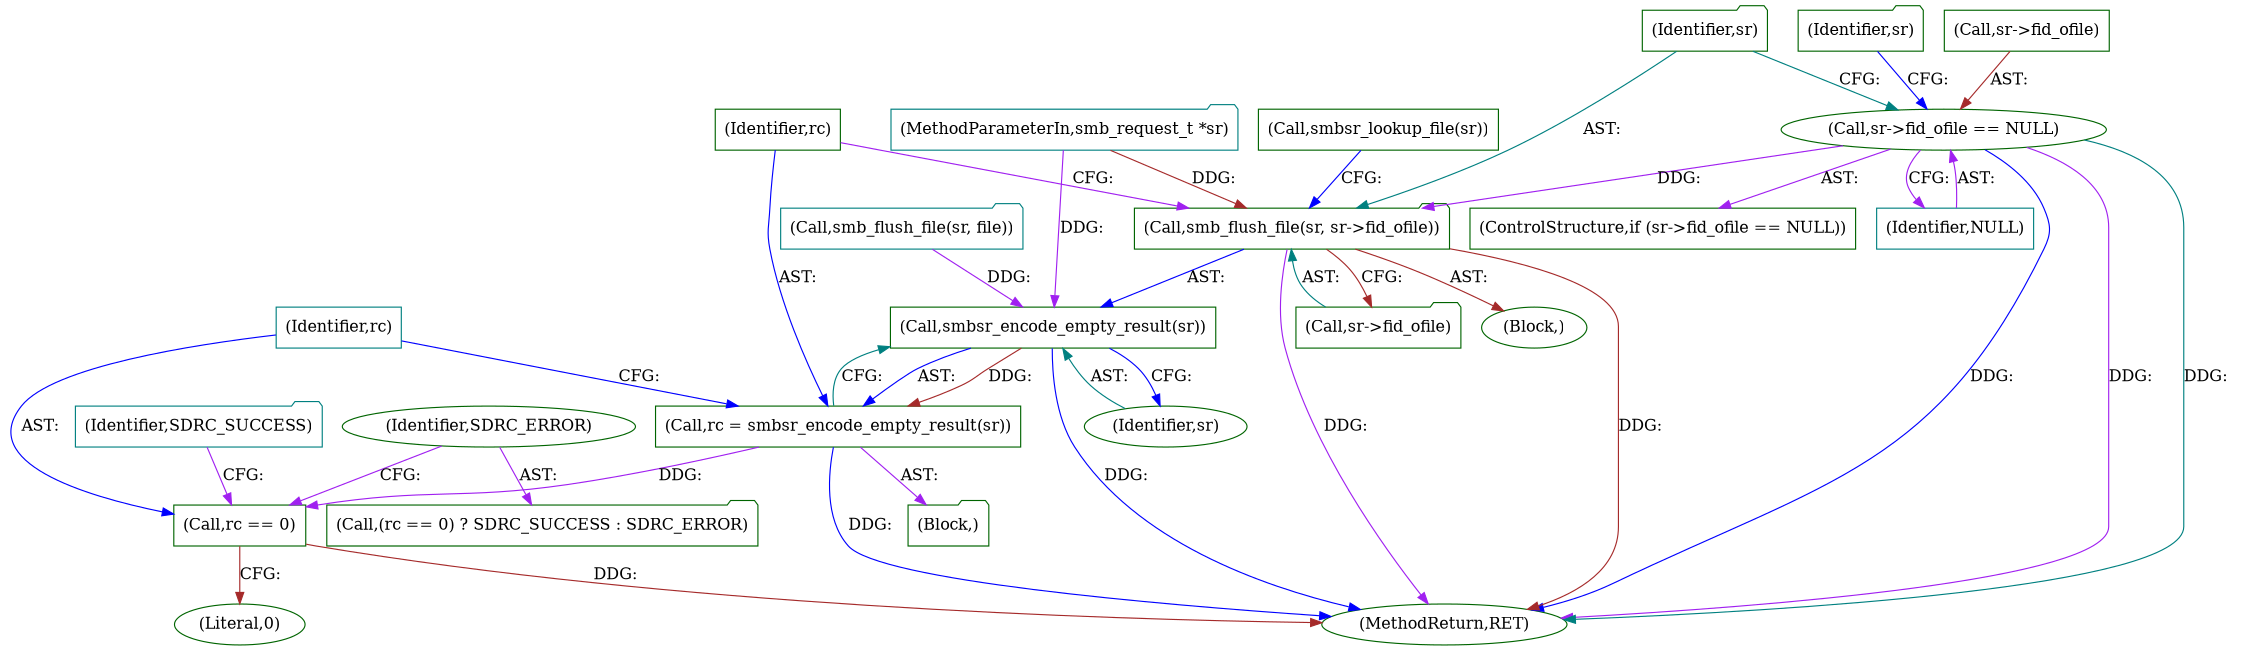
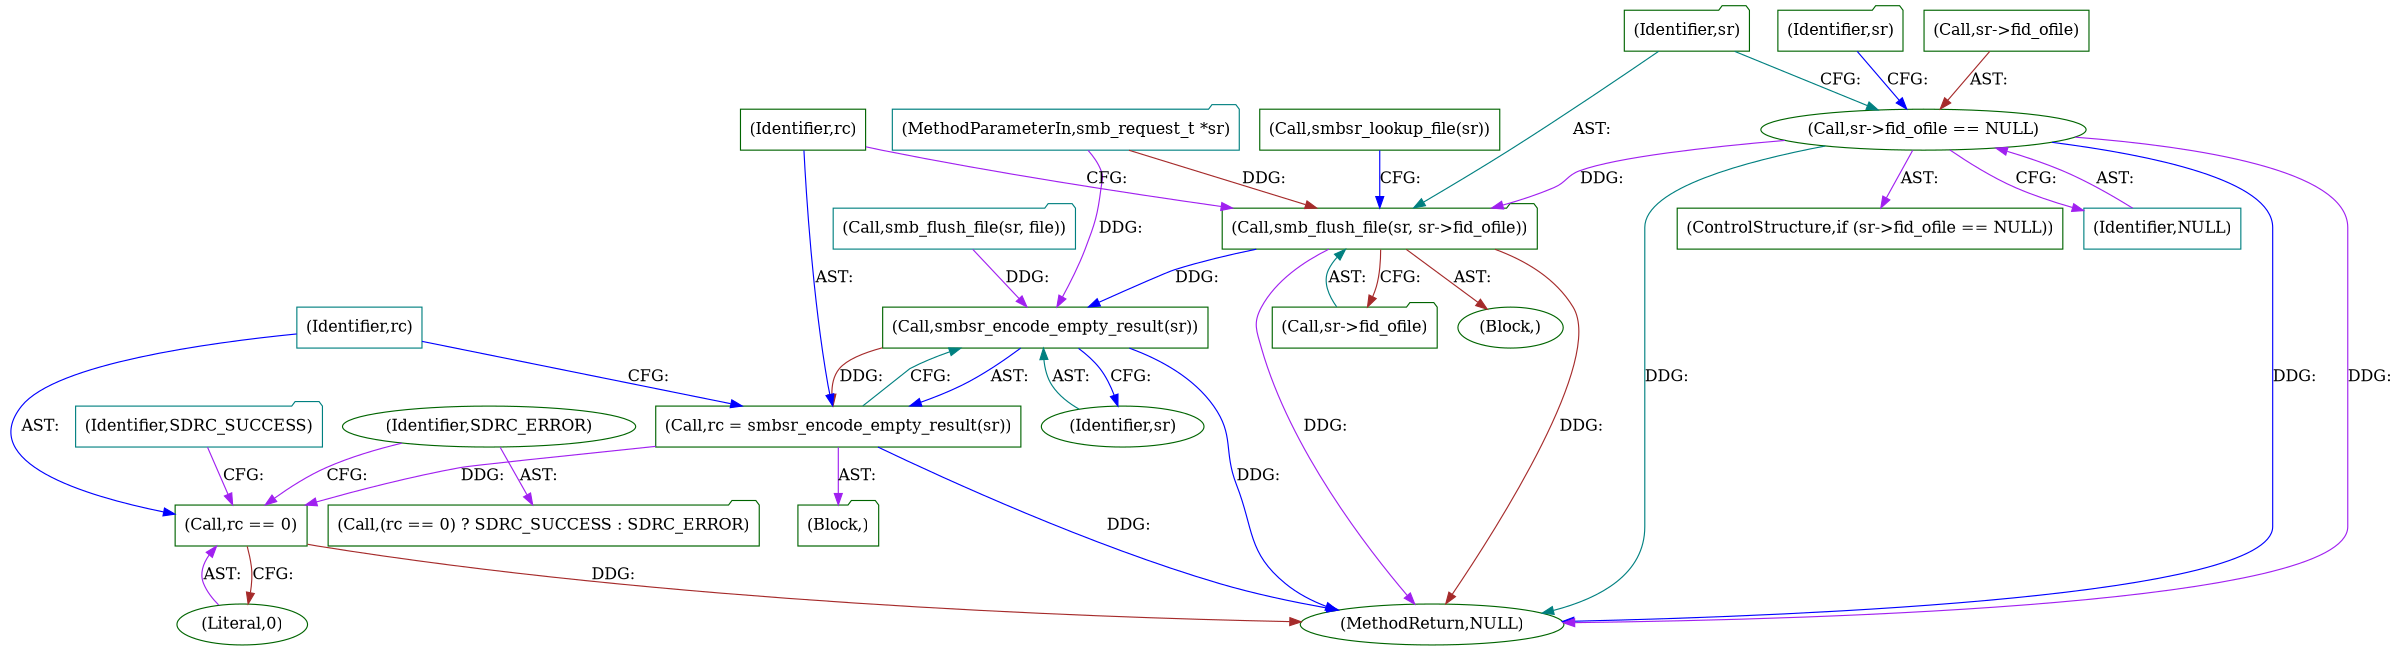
(1209, 278) -> (1199, 278)
none -> (203, 582)
(1444, 624) -> (1432, 624)
